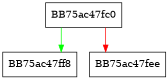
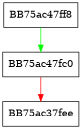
(61, 36) -> (41, 36)
(128, 64) -> (41, 114)
